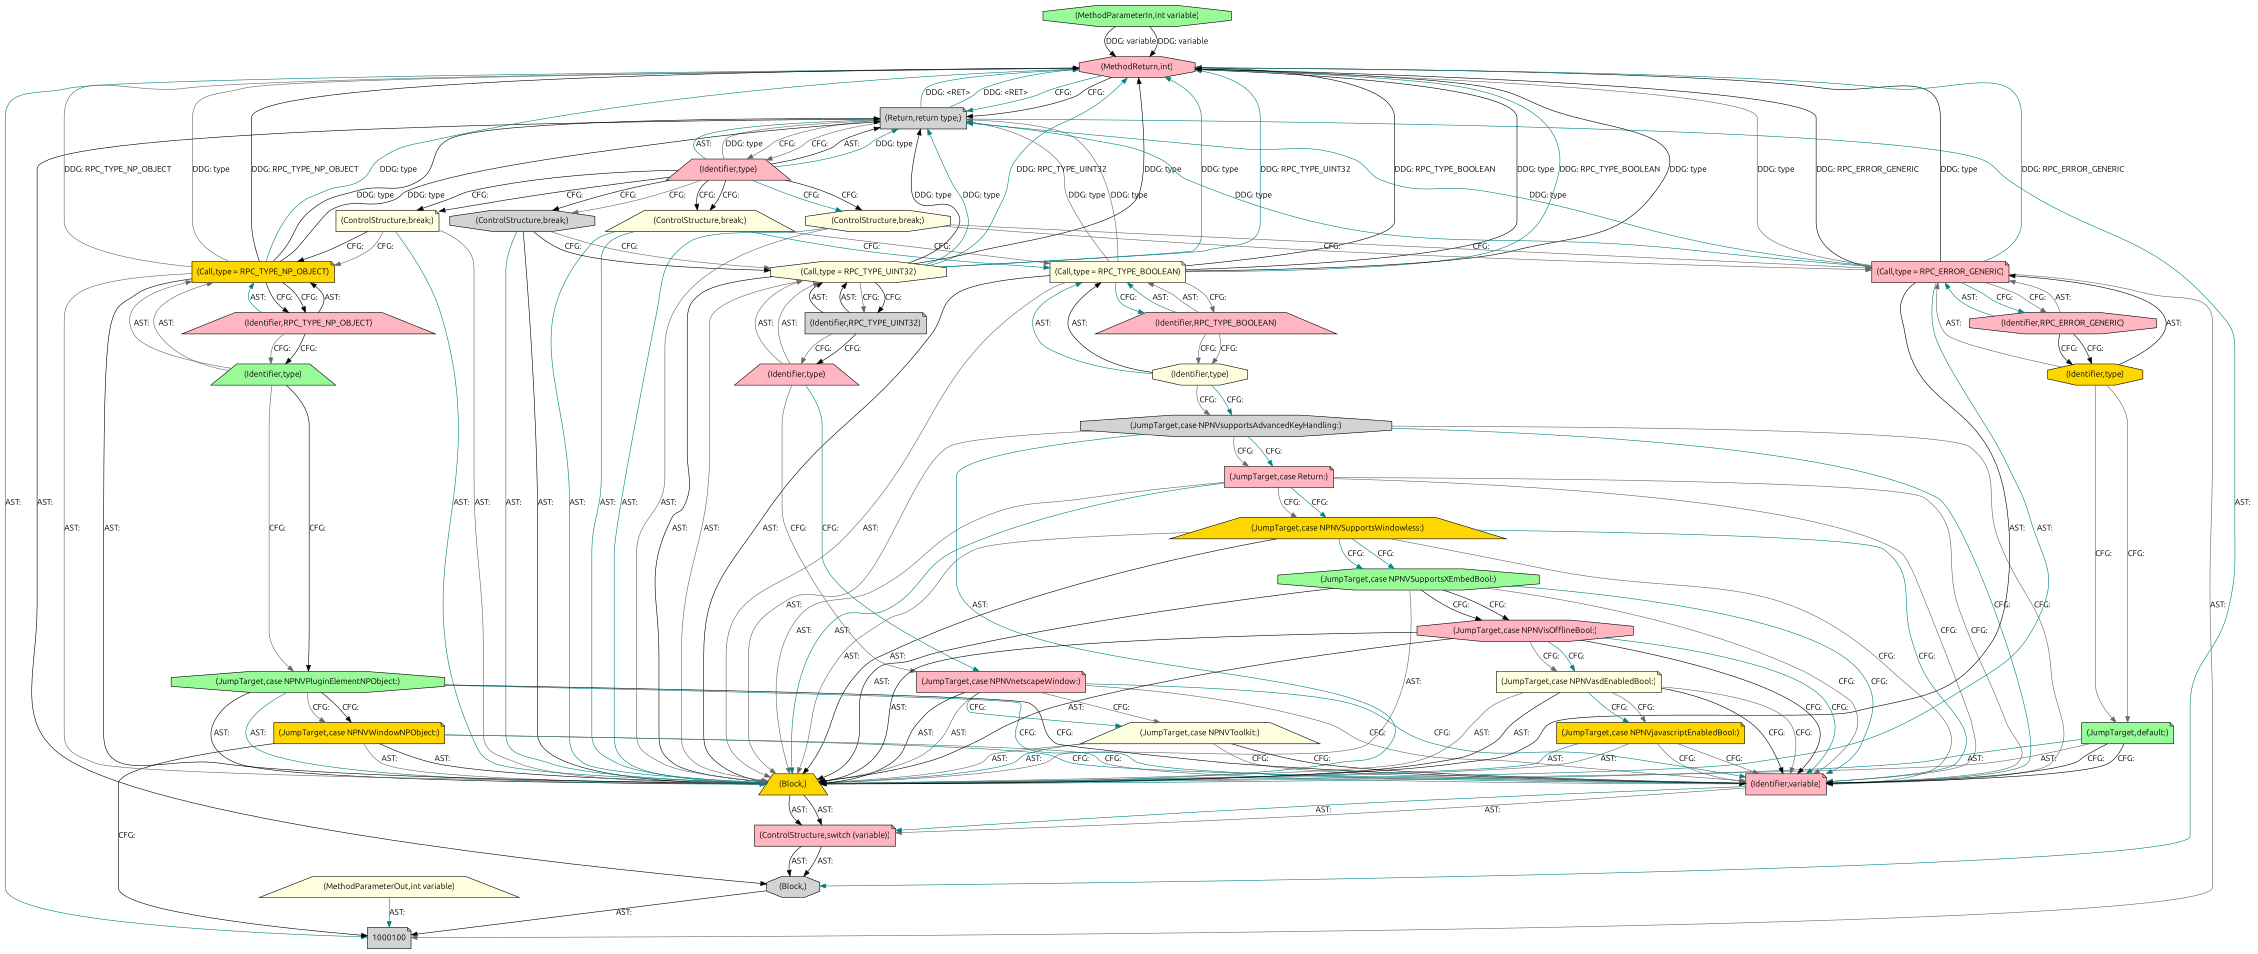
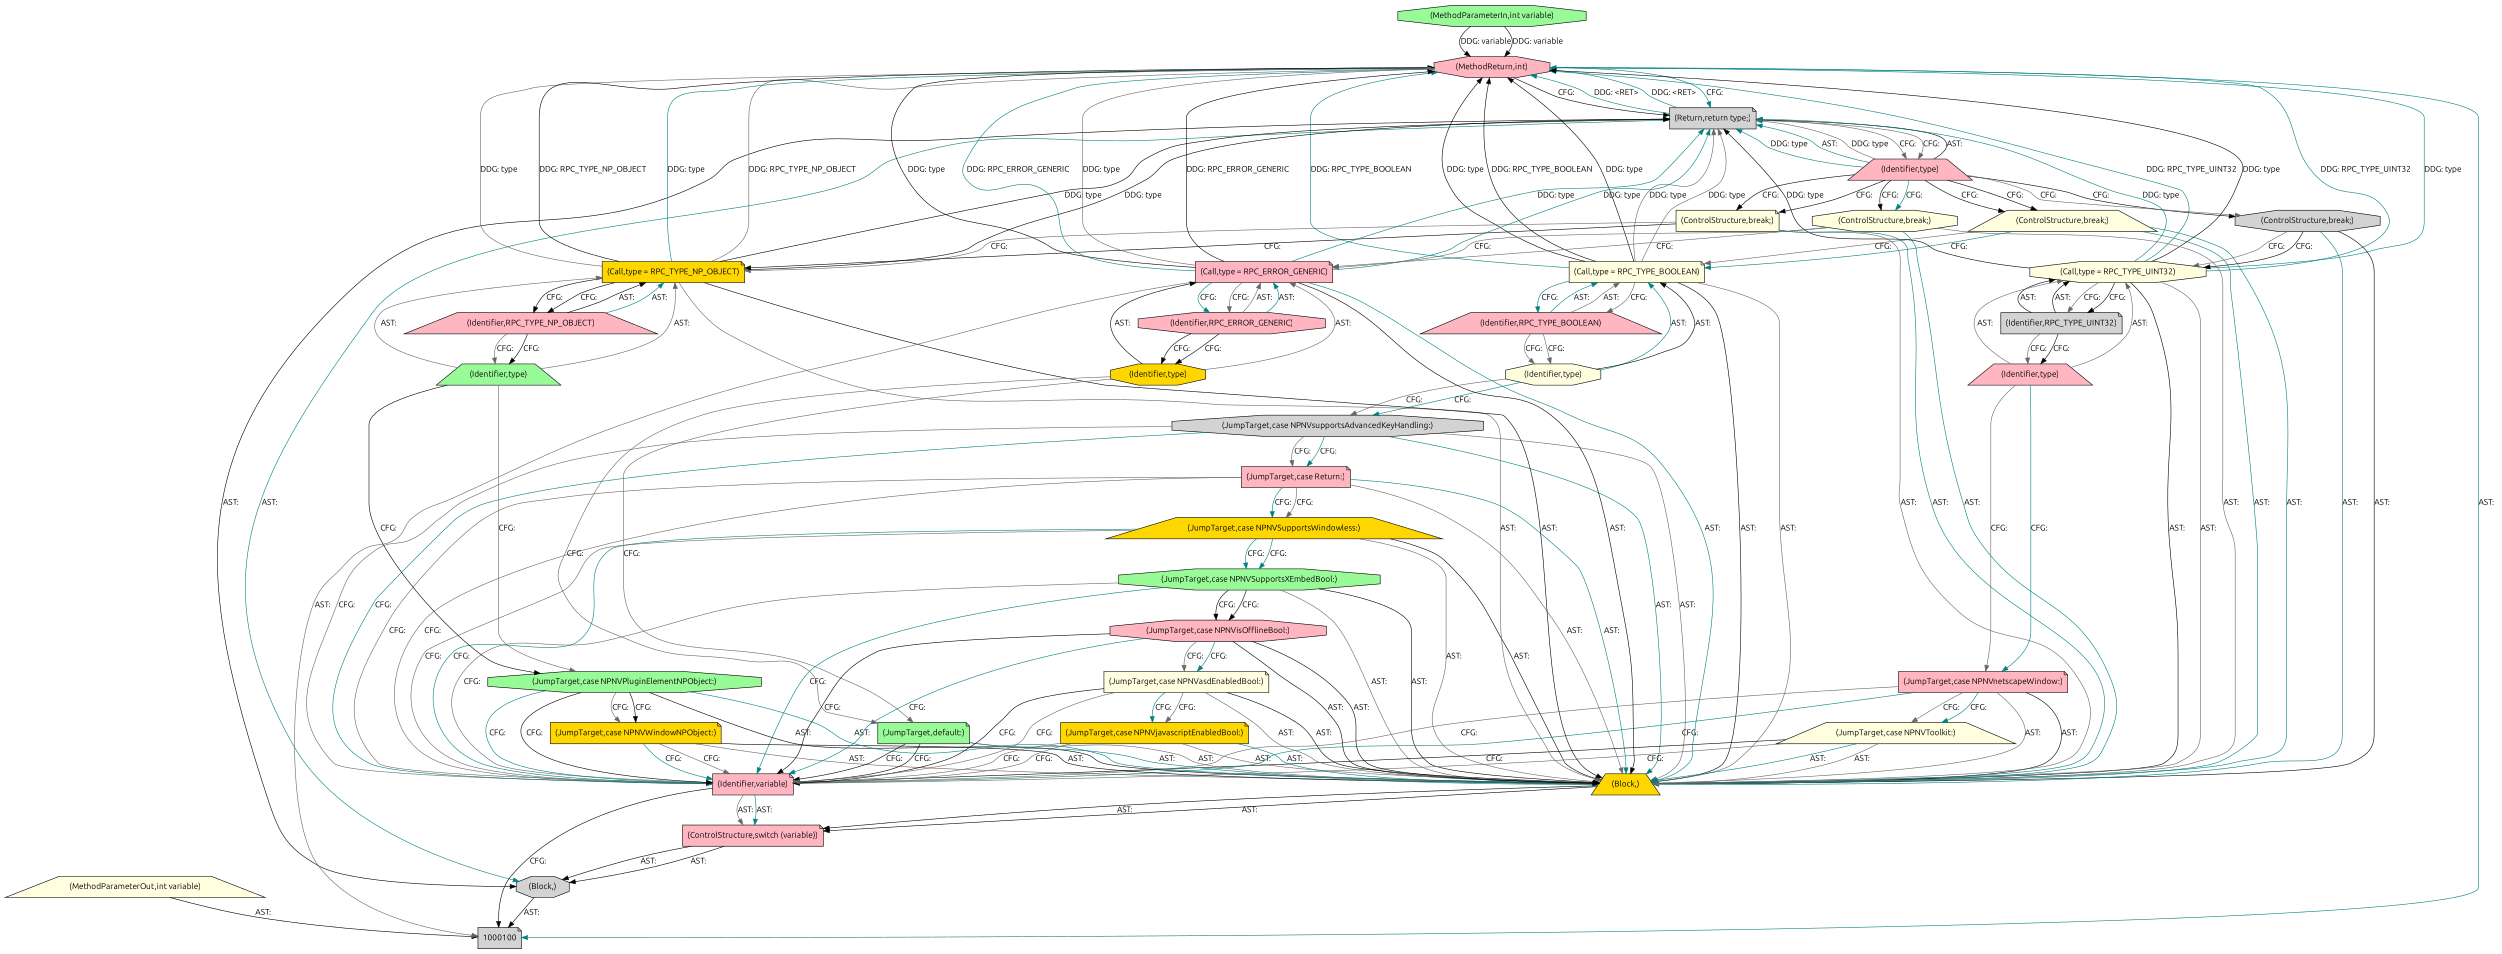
(118, 879) -> (582, 824)
(389, 910) -> (320, 926)
